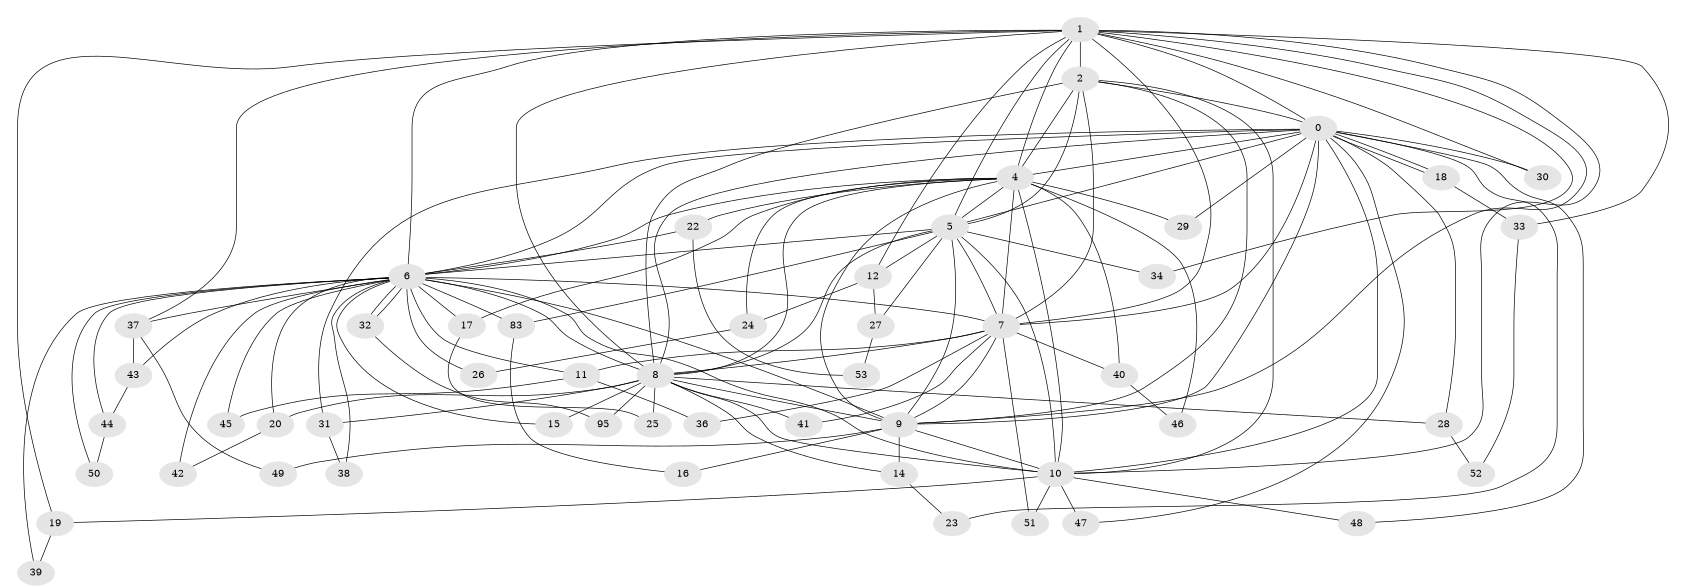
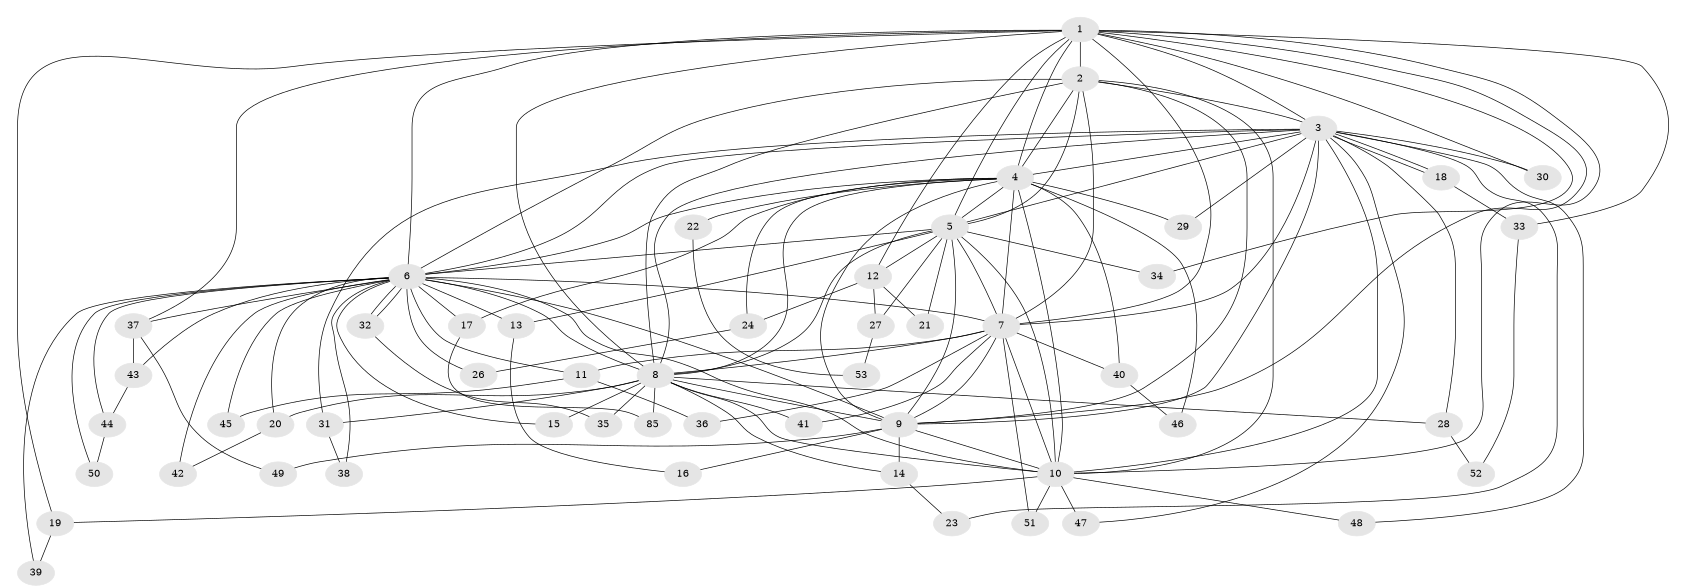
(1318, 128) -> (1318, 128)
(614, 244) -> (724, 114)
(516, 326) -> (516, 326)
none -> (925, 326)
none -> (1026, 394)
(603, 425) -> (603, 425)
(653, 425) -> (653, 425)
